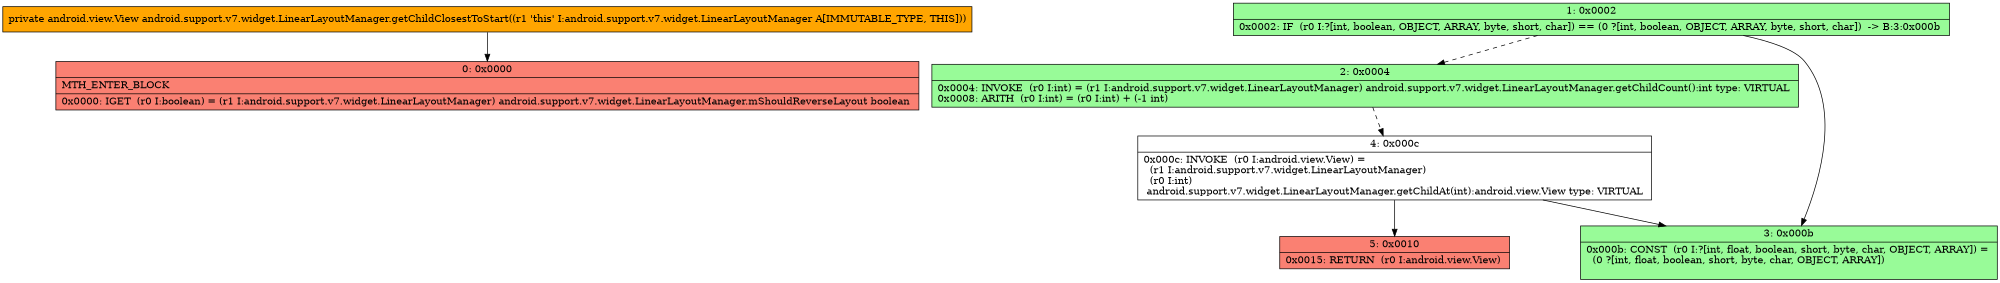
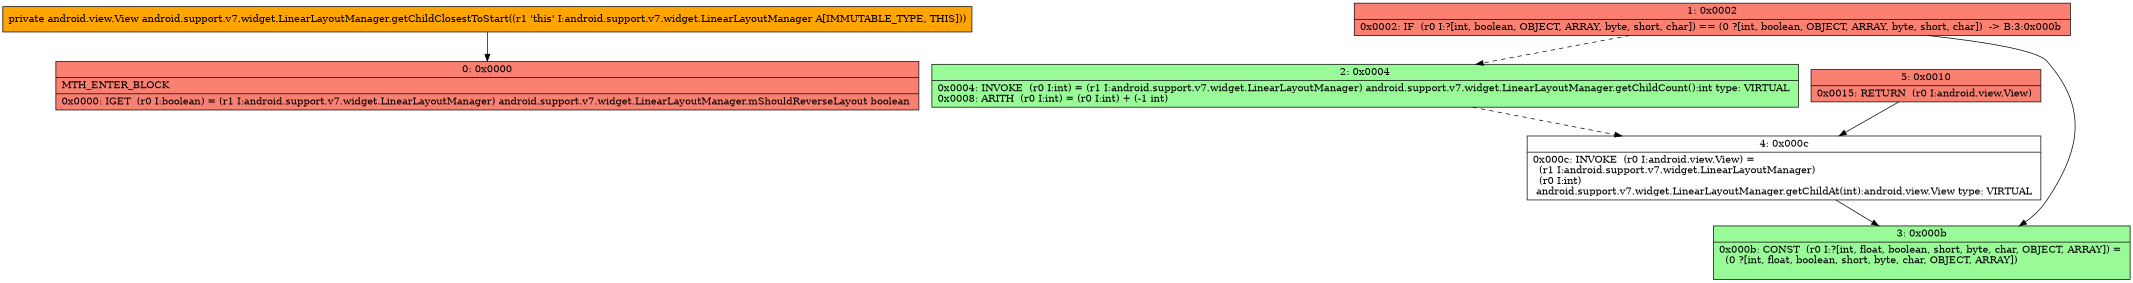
(1591, 19) -> (1712, 19)
(1395, 215) -> (1872, 117)
